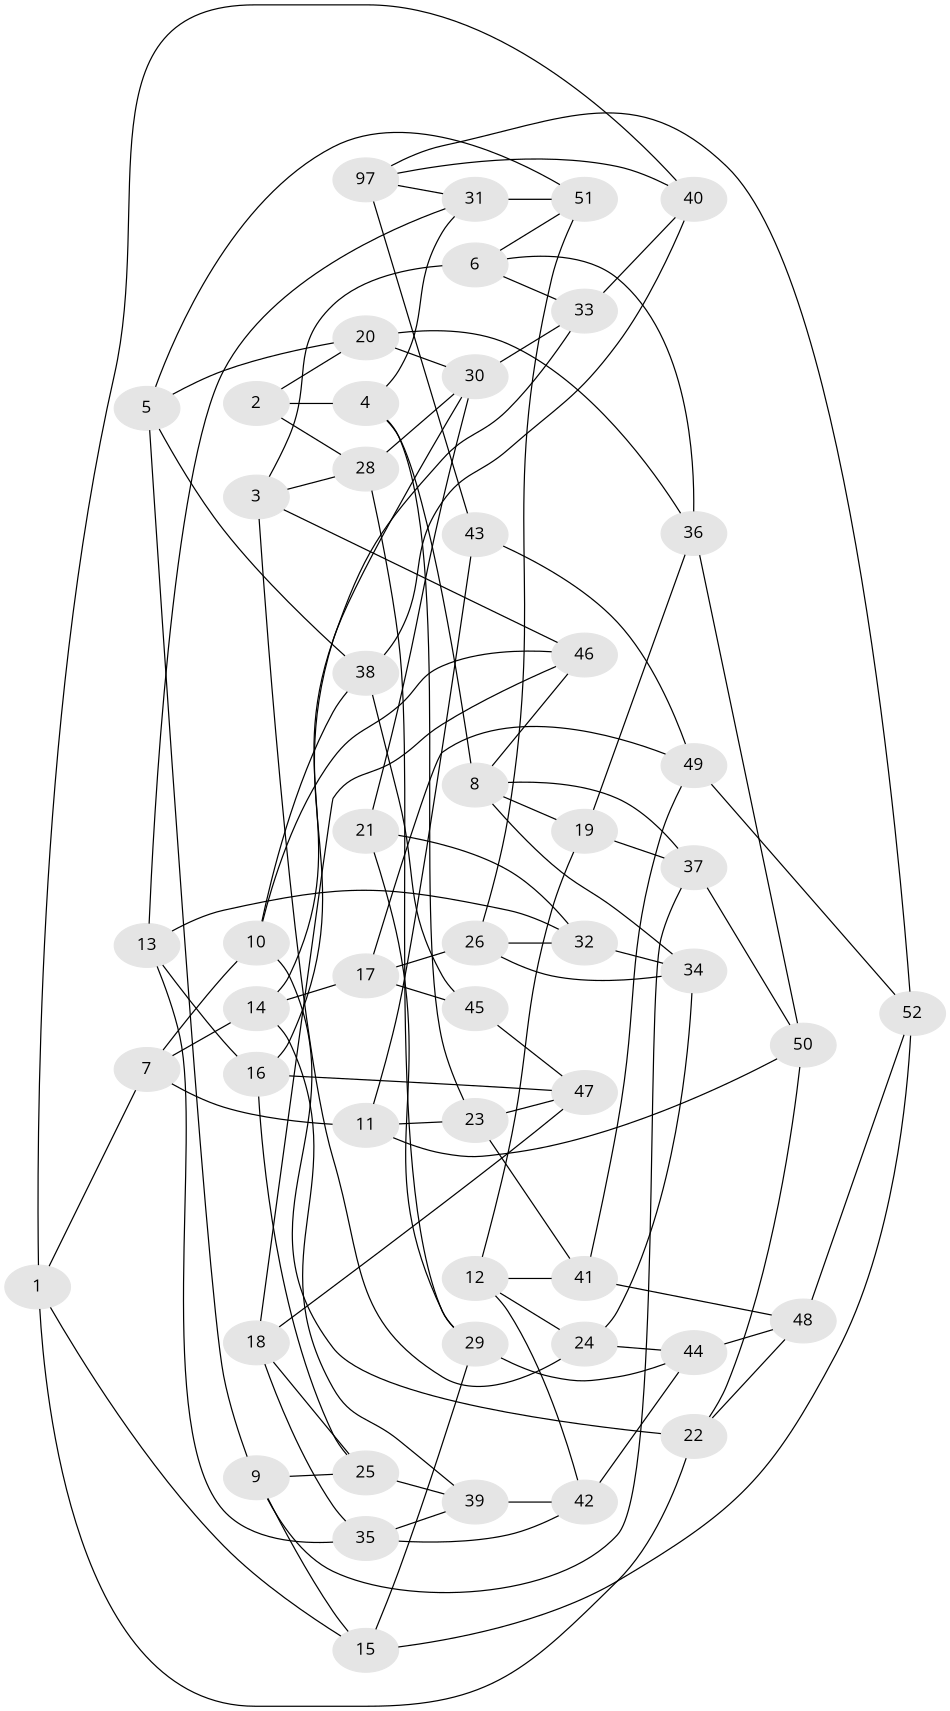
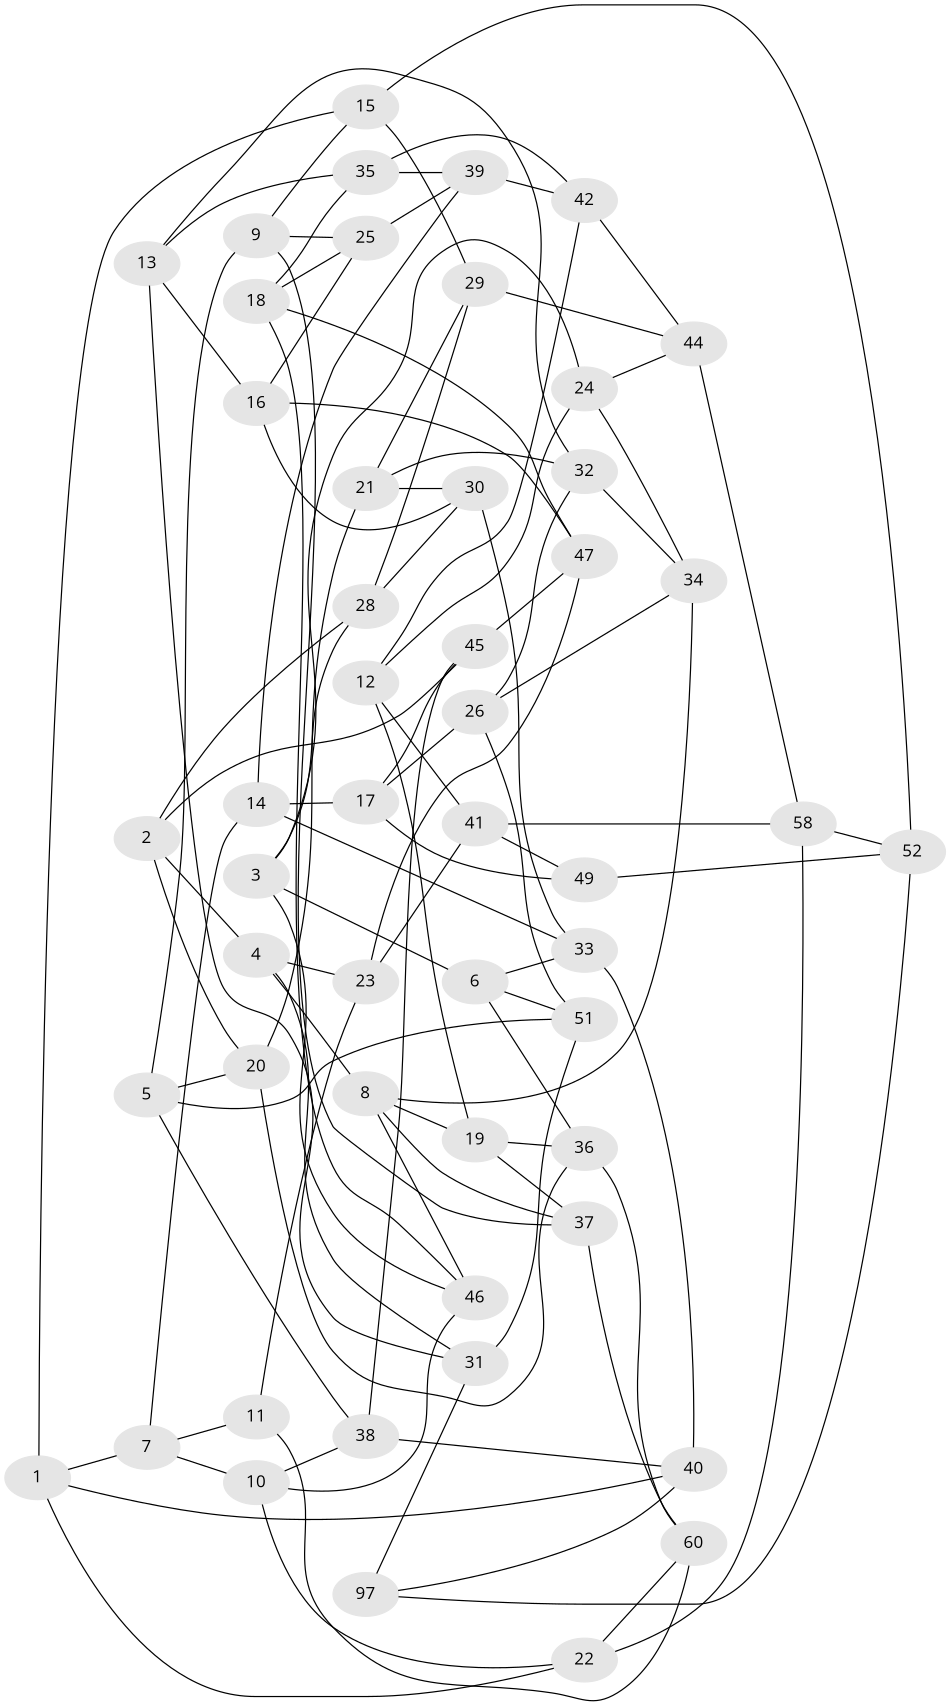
(429, 361) -> (312, 819)
(475, 535) -> none
none -> (329, 741)
(803, 1045) -> (694, 1543)
(803, 1321) -> (803, 824)
